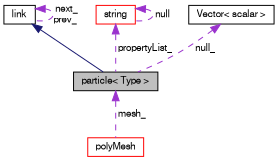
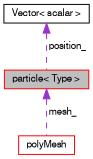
(20, 15) -> none
(116, 15) -> none
(204, 49) -> (67, 47)
(116, 81) -> (47, 79)
